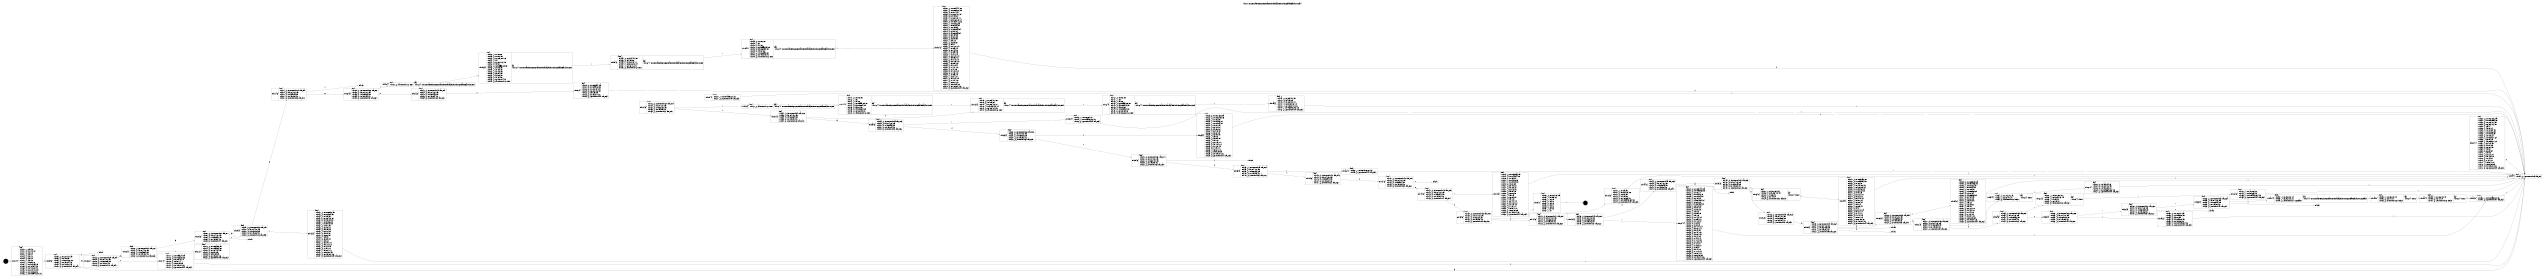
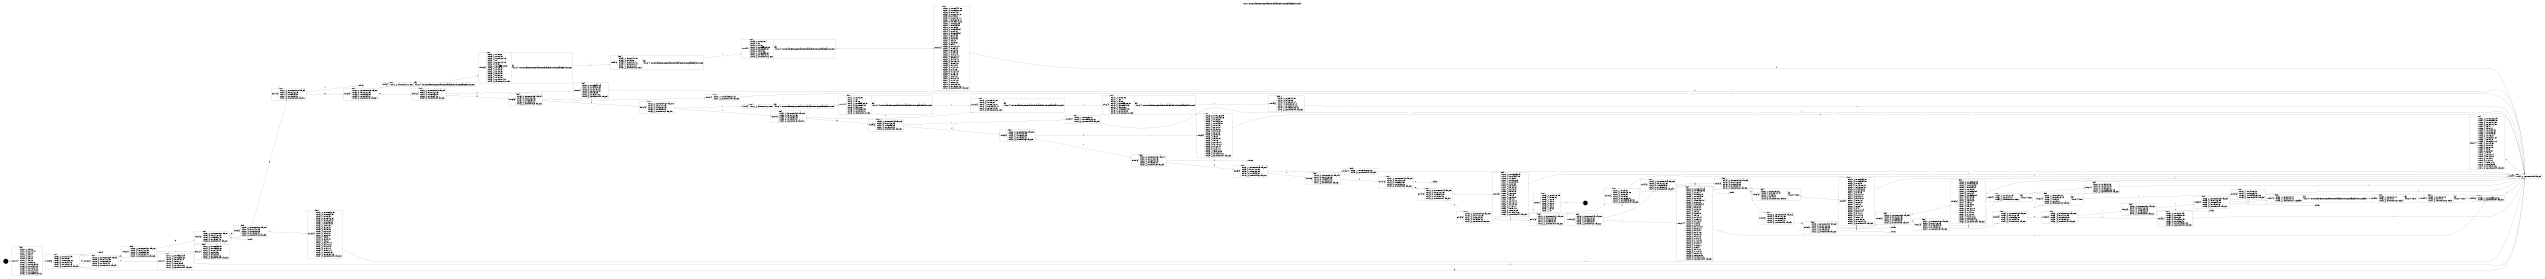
none -> (526, 100)
